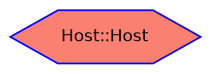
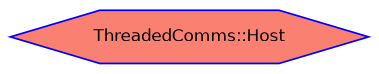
(105, 37) -> (189, 37)
